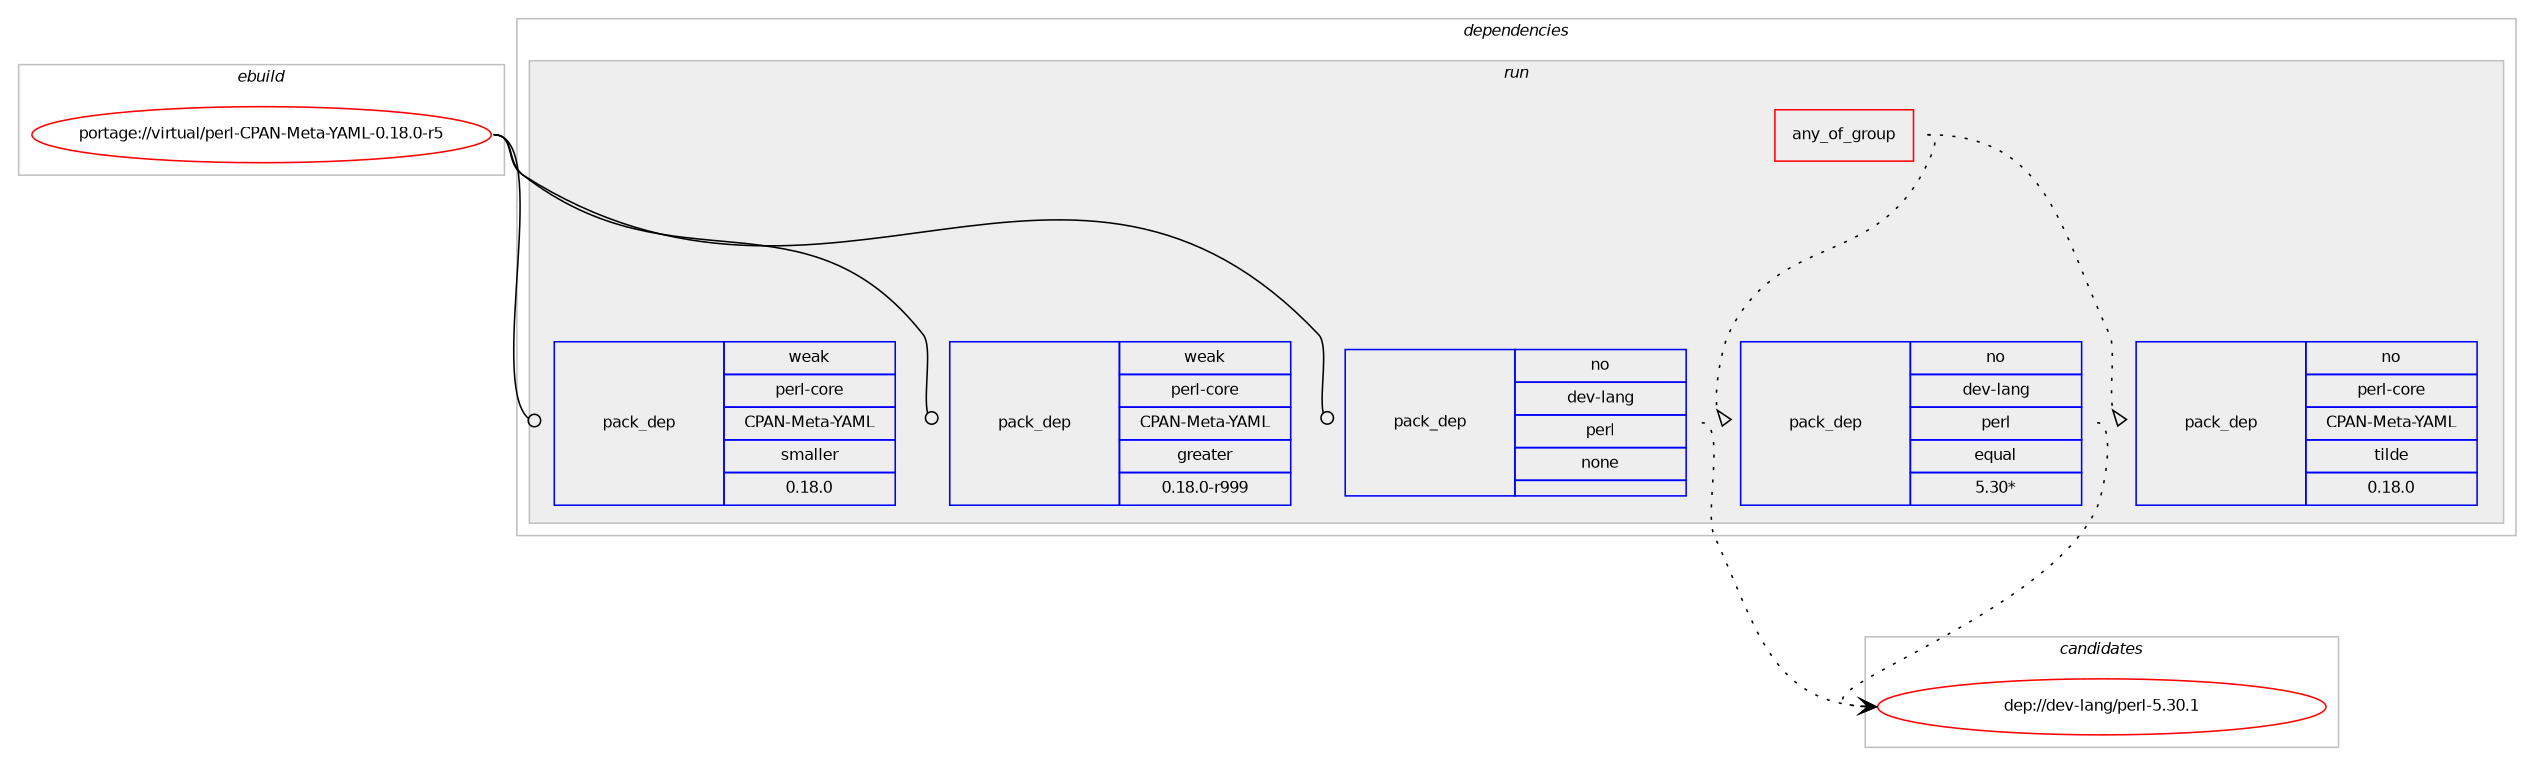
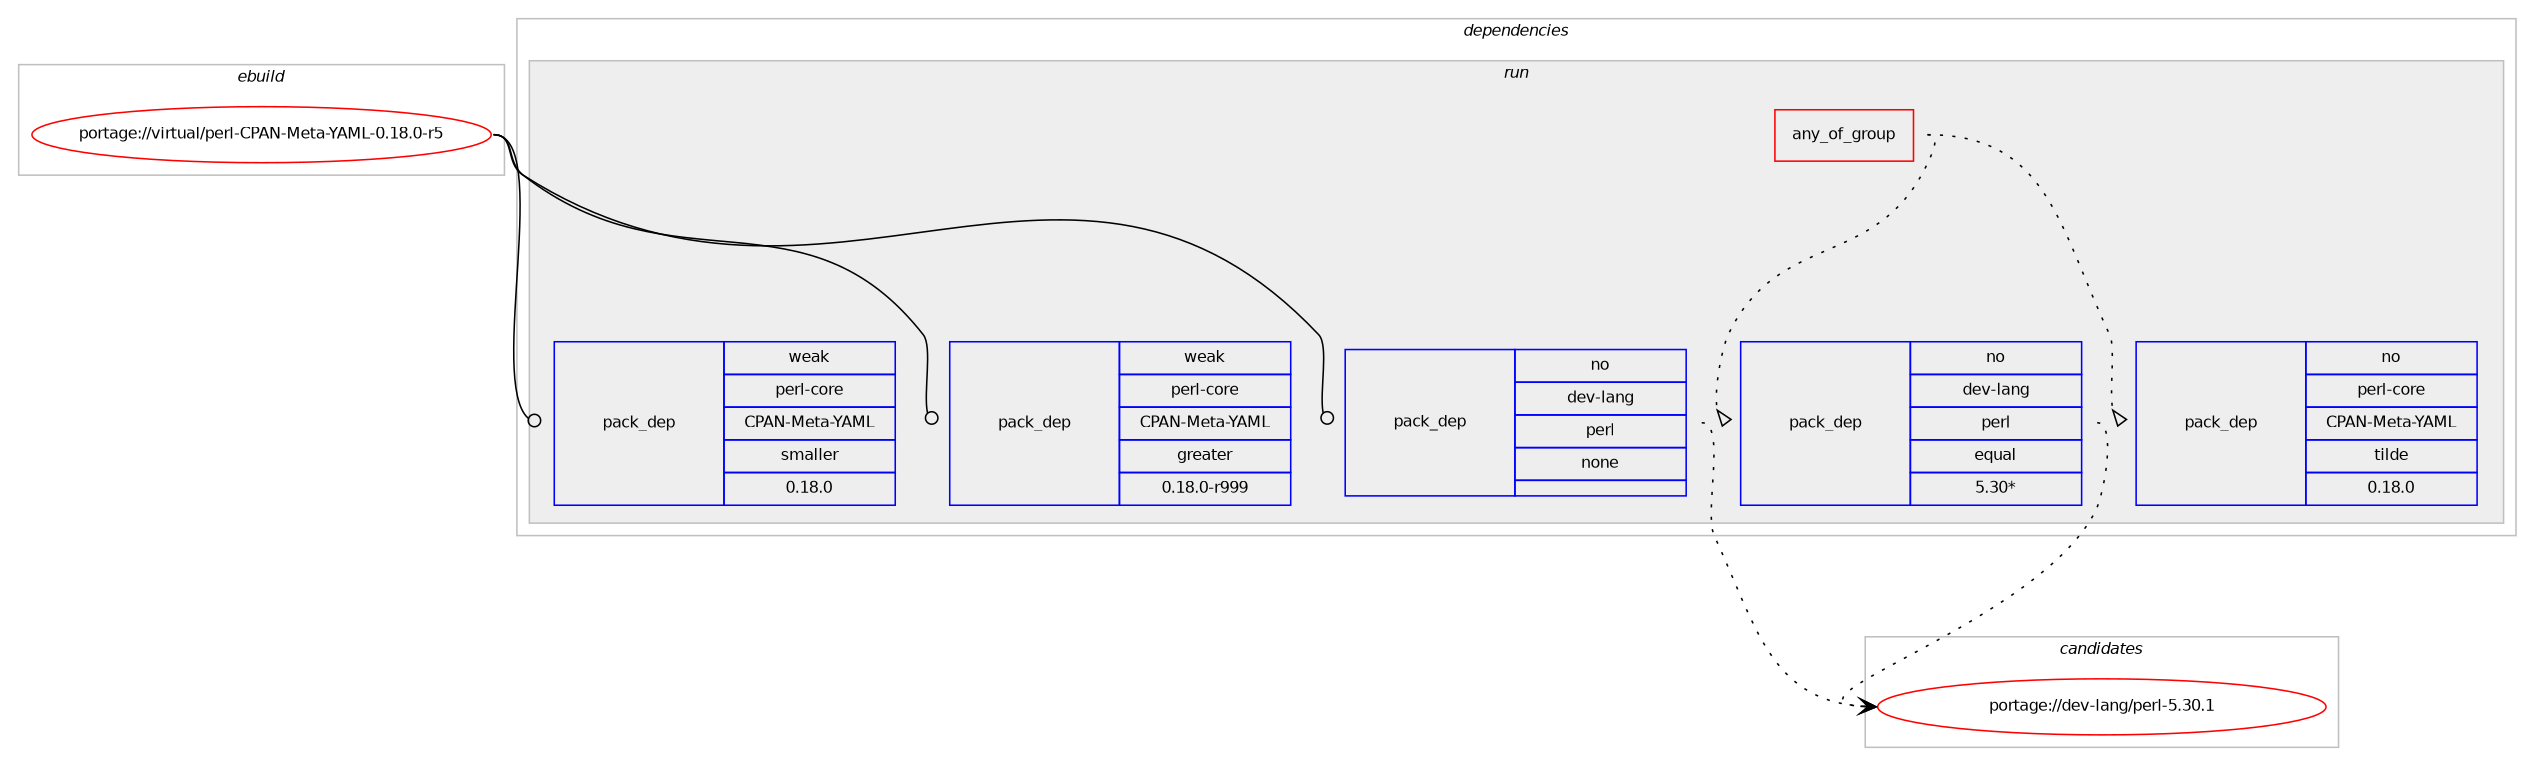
(2102, 707) -> (2102, 707)
